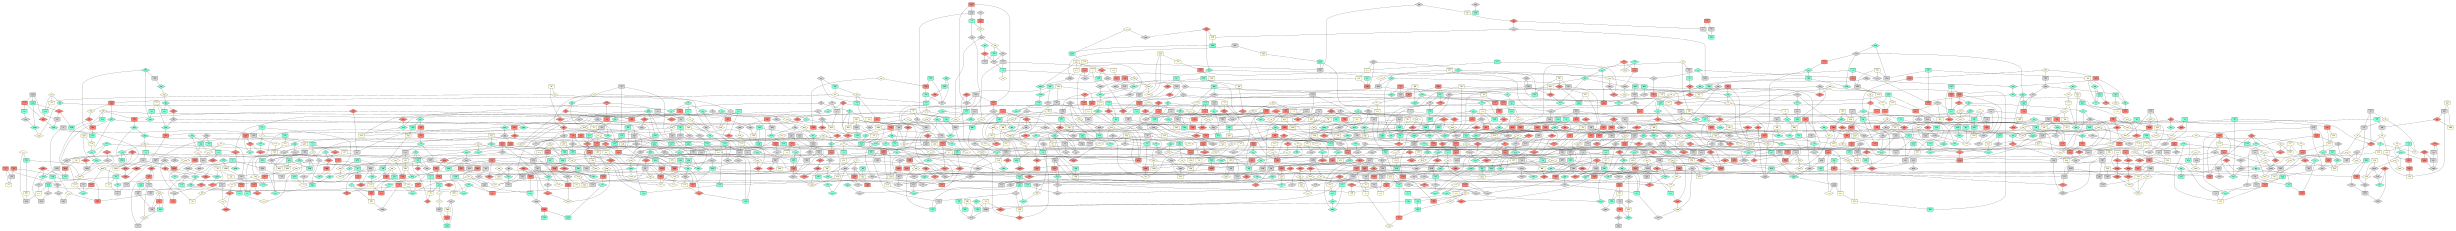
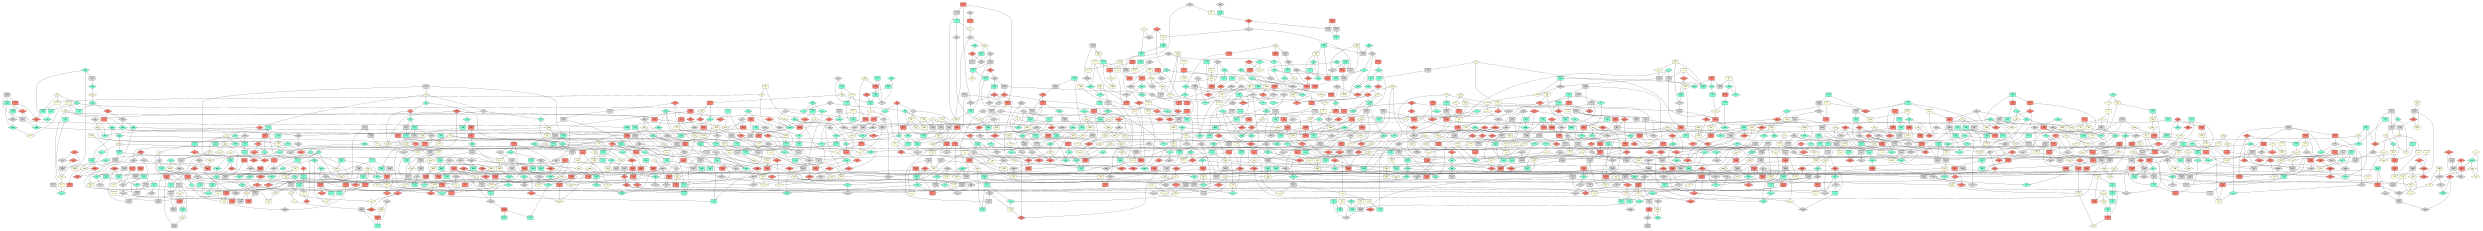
(1883, 103) -> (1890, 136)
(2385, 119) -> (2398, 119)
(908, 128) -> (957, 128)
(1750, 144) -> none
(2102, 160) -> (2167, 160)
(499, 169) -> none
